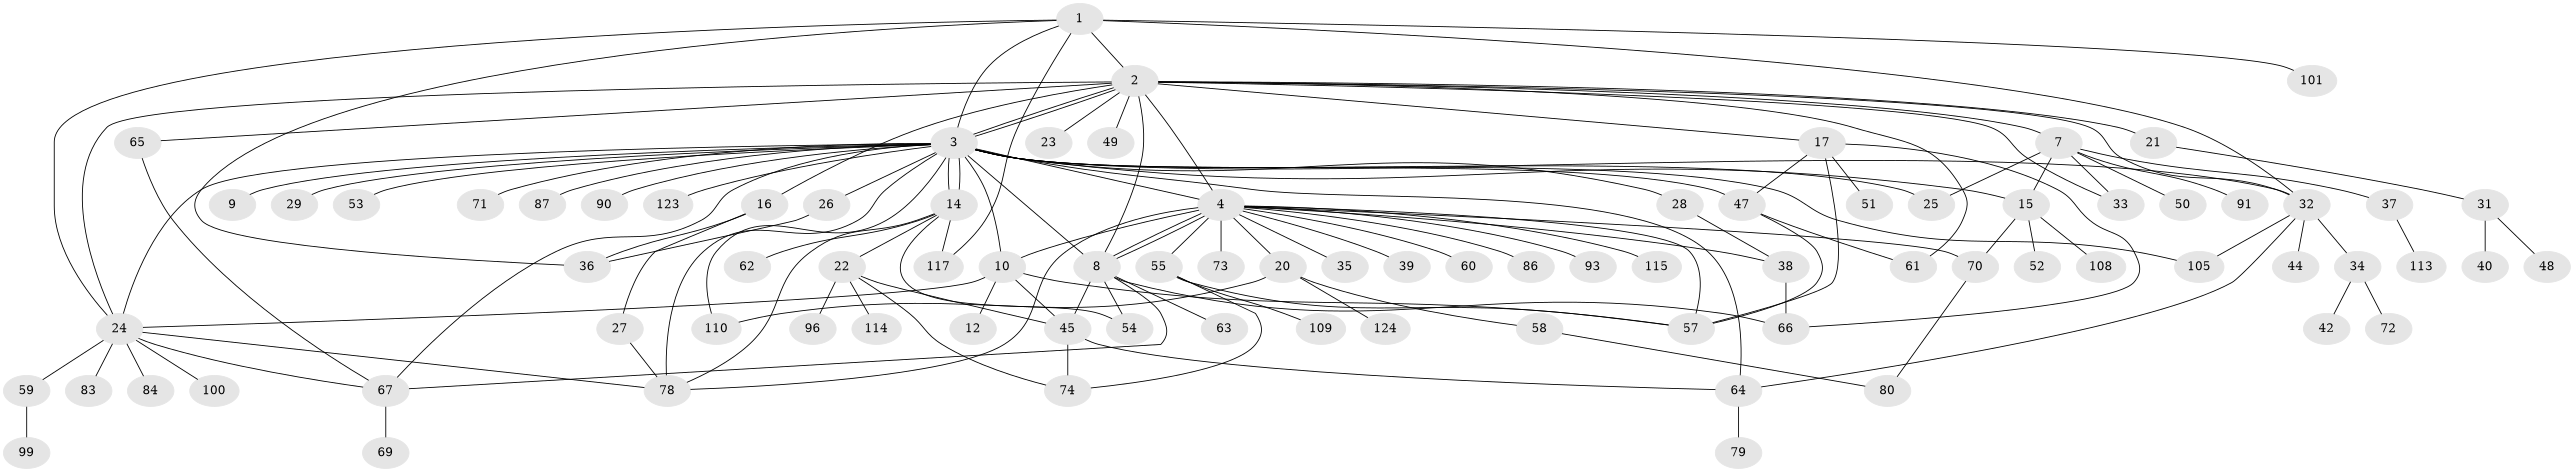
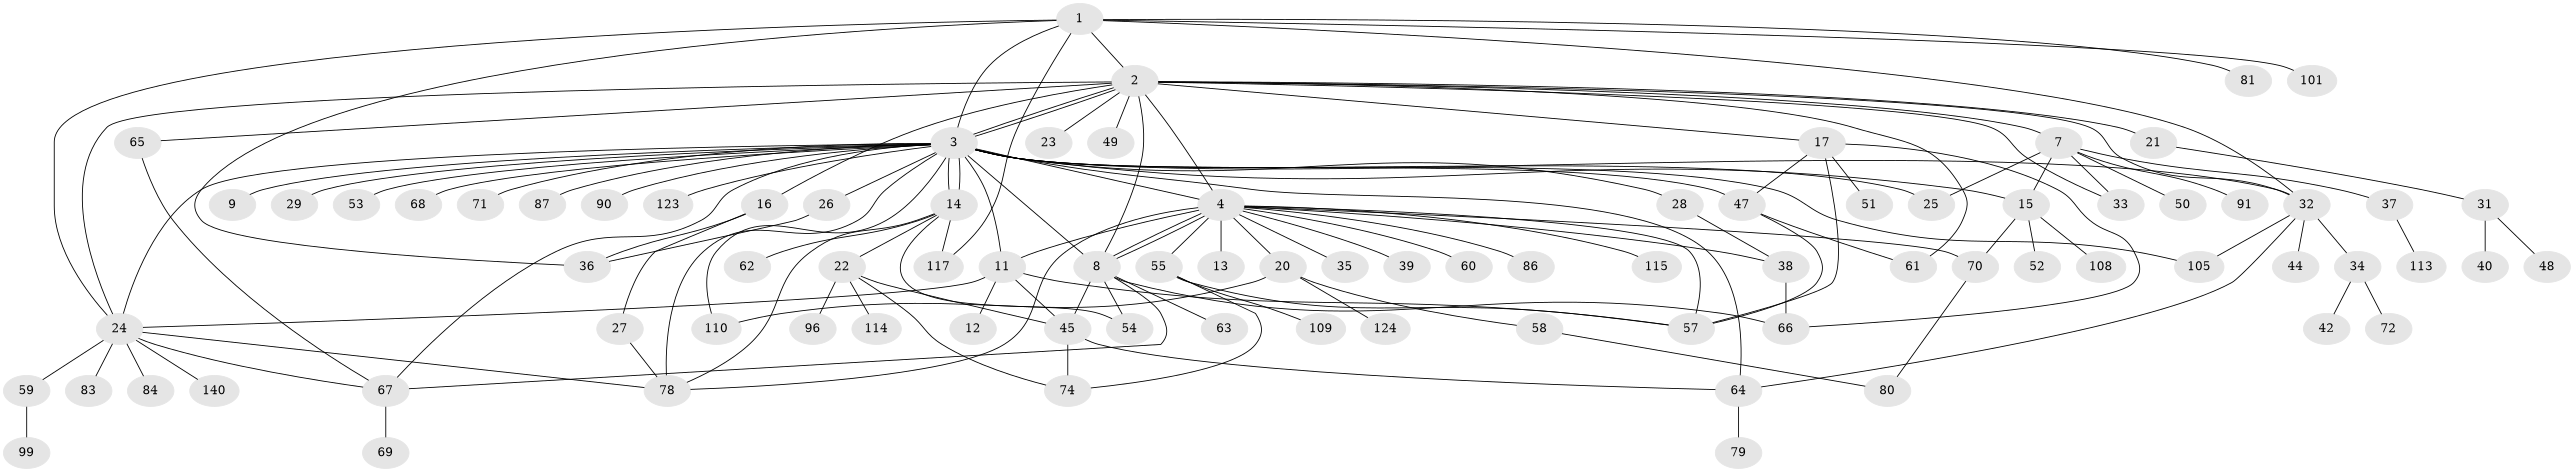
none -> (2248, 81)
none -> (418, 205)
(1002, 267) -> (1002, 267)
(1221, 267) -> (1221, 267)
(1593, 267) -> none
(214, 391) -> (214, 391)
